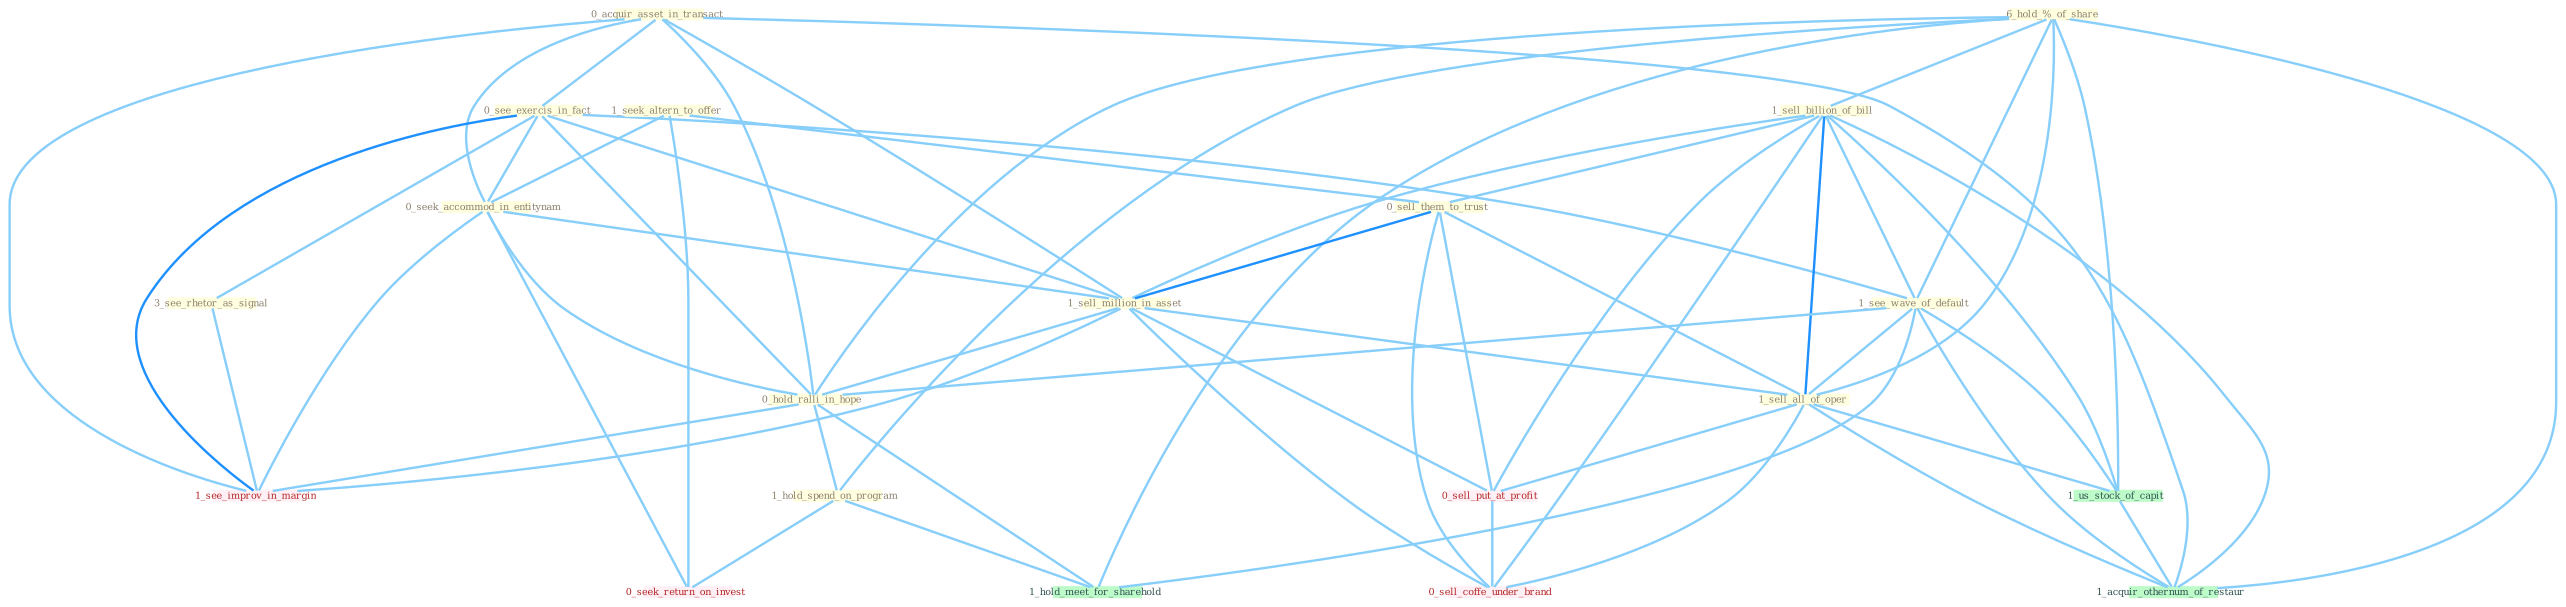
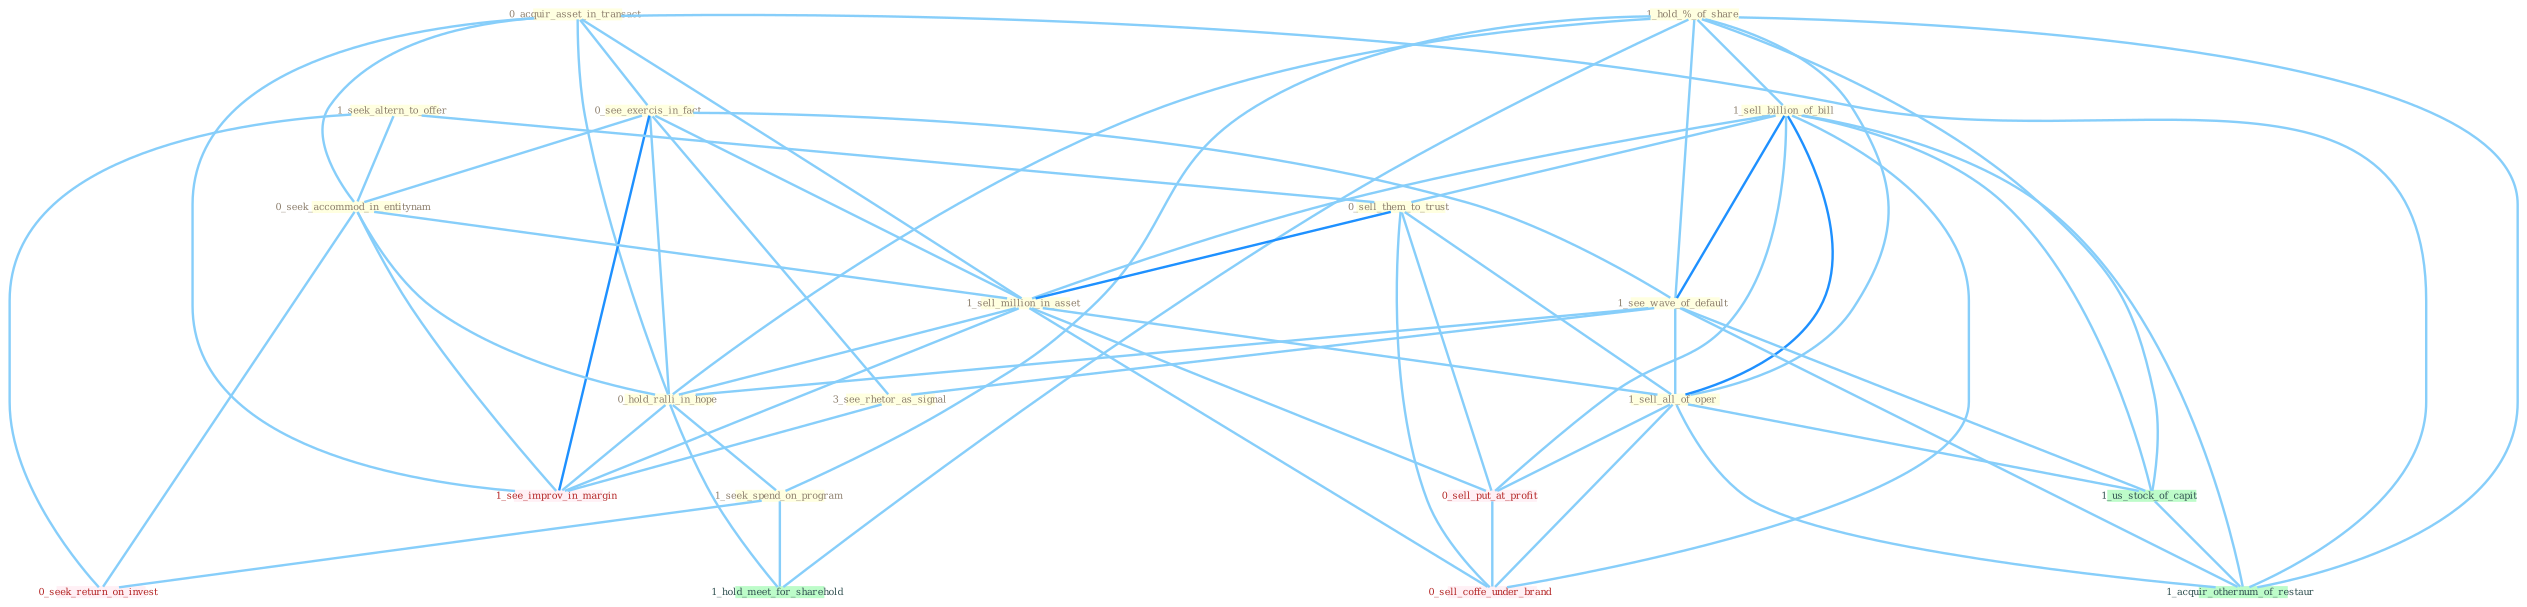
(2053, 14) -> (1694, 14)
(1870, 207) -> (1731, 207)
(838, 496) -> (780, 496)
(1578, 511) -> (1283, 351)
